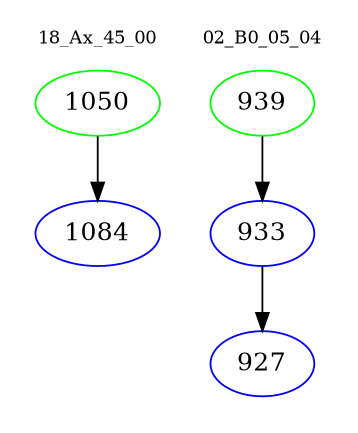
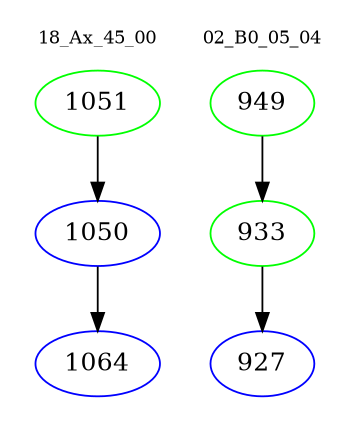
(98, 103) -> (98, 233)
none -> (98, 103)
(262, 103) -> (262, 103)
(98, 233) -> (98, 364)
(262, 233) -> (262, 233)
